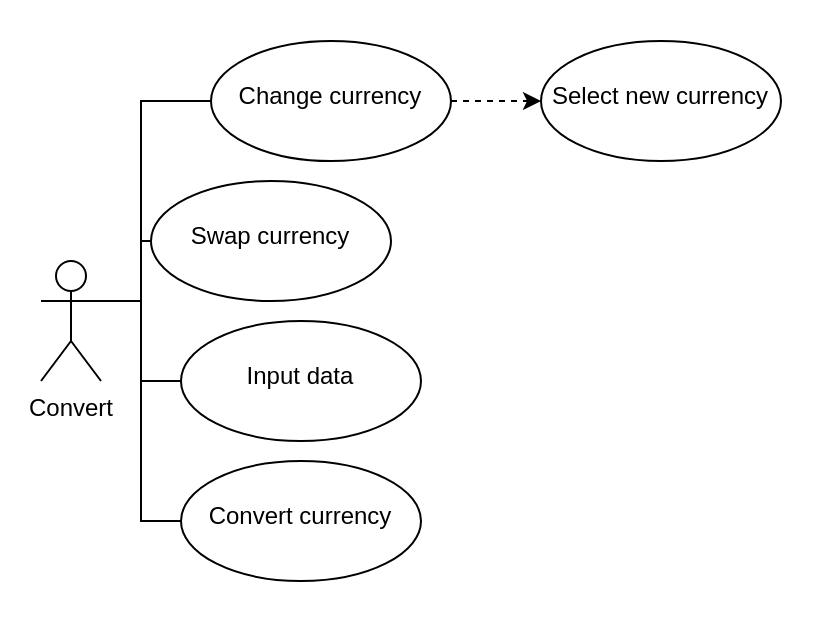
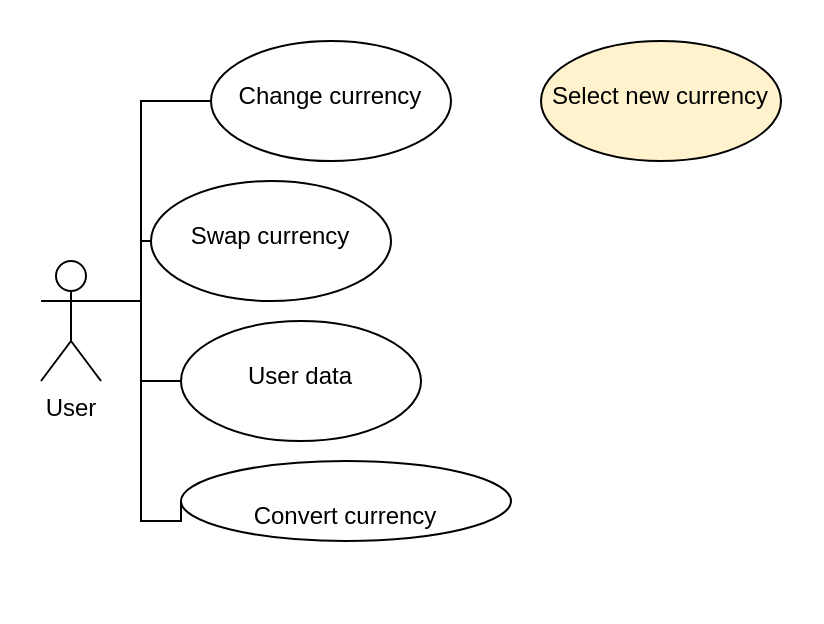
(489, 101) -> none
(661, 101) -> (661, 101)
(301, 349) -> (301, 349)
(72, 409) -> (72, 409)
(301, 521) -> (346, 501)
